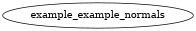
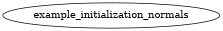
(98, 15) -> (111, 15)
